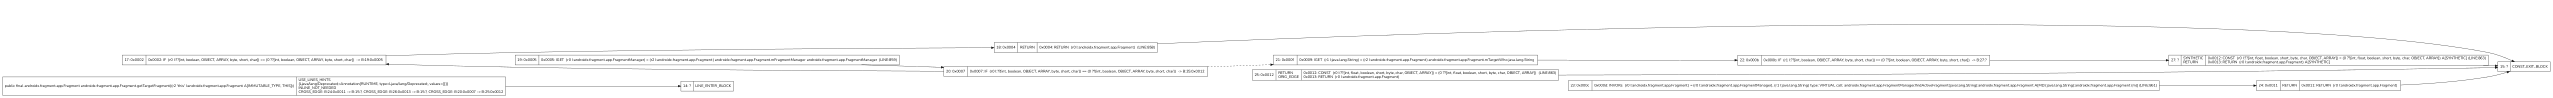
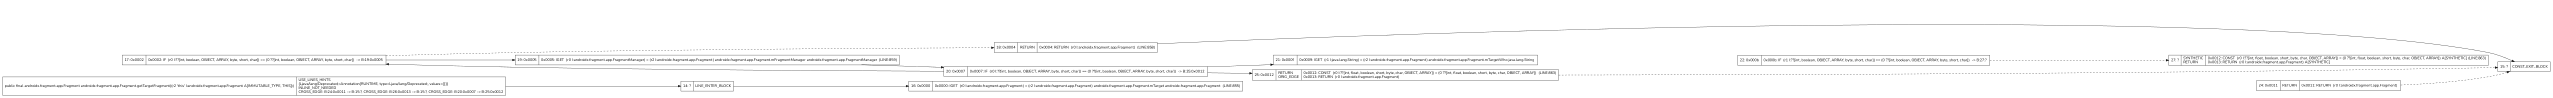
(689, 50) -> (689, 50)
none -> (449, 60)
(1636, 60) -> none
(2078, 60) -> (2078, 60)
(1239, 66) -> (1239, 66)
(2489, 66) -> none
none -> (1229, 73)
(2027, 73) -> (2027, 73)
(2454, 81) -> (2454, 81)
none -> (1076, 86)
(1864, 86) -> none
